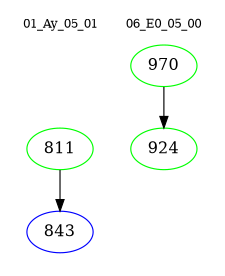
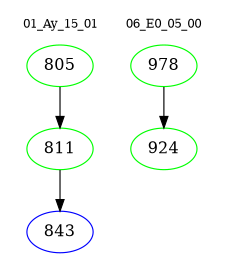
(61, 25) -> (61, 25)
none -> (60, 66)
(164, 66) -> (164, 66)
